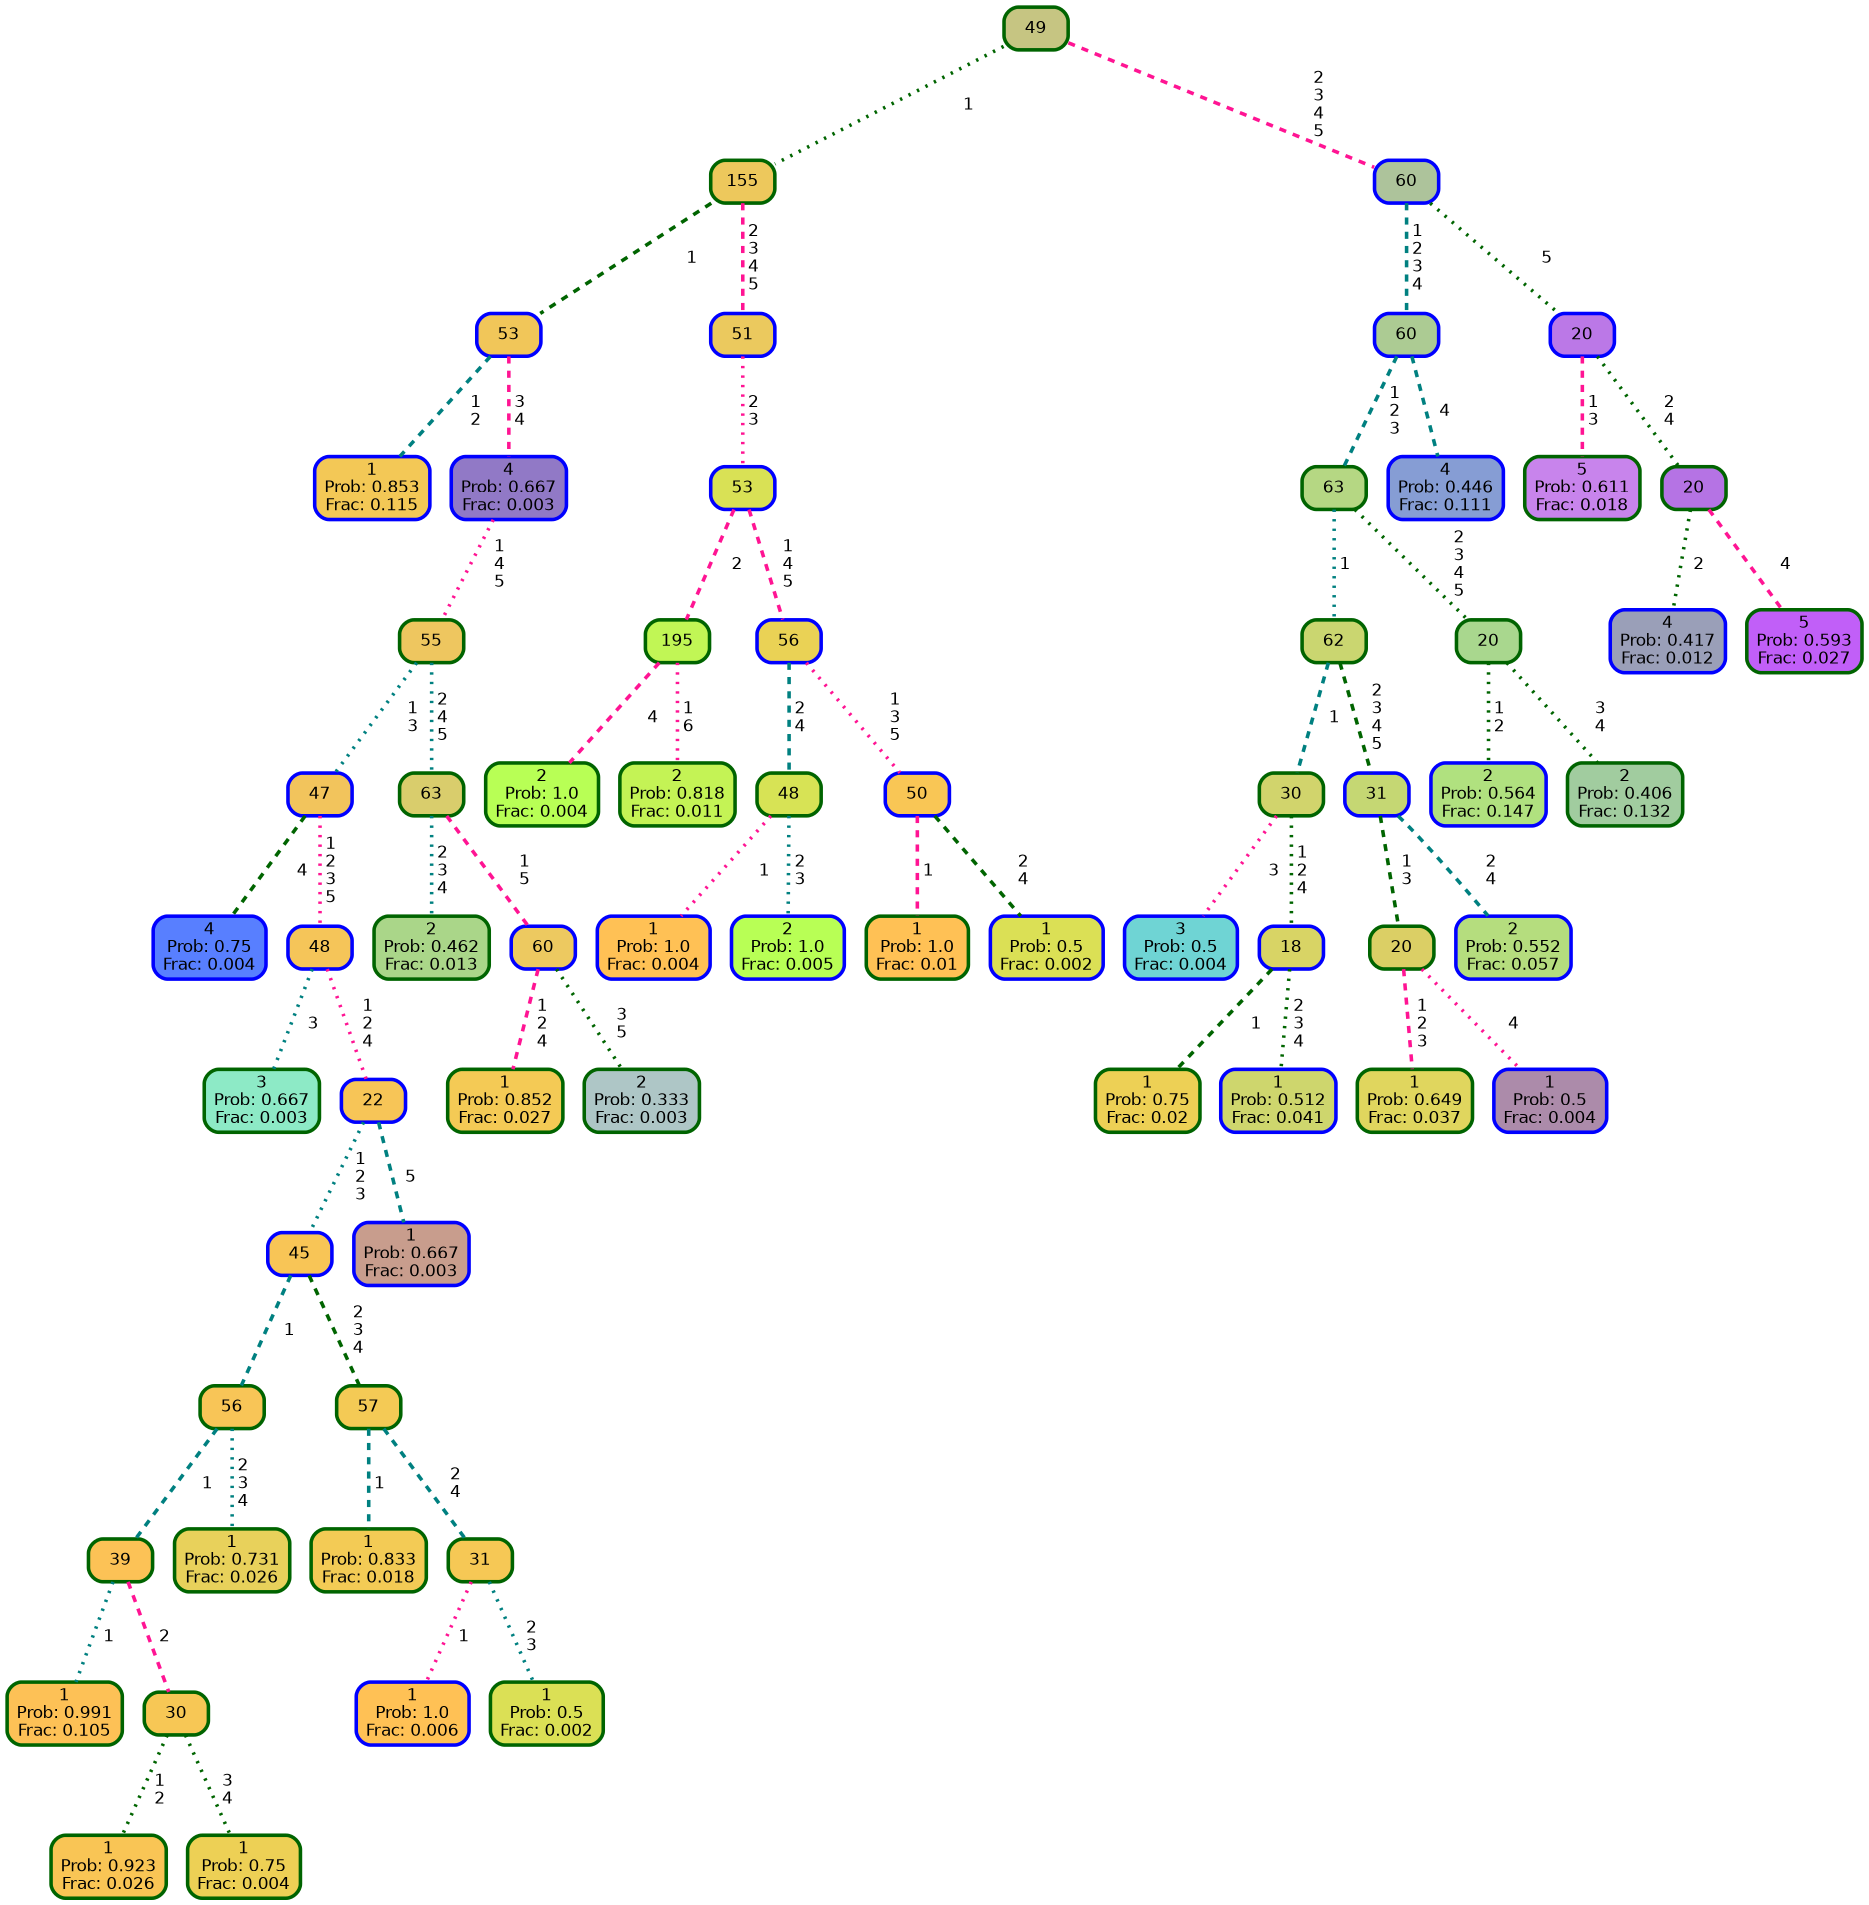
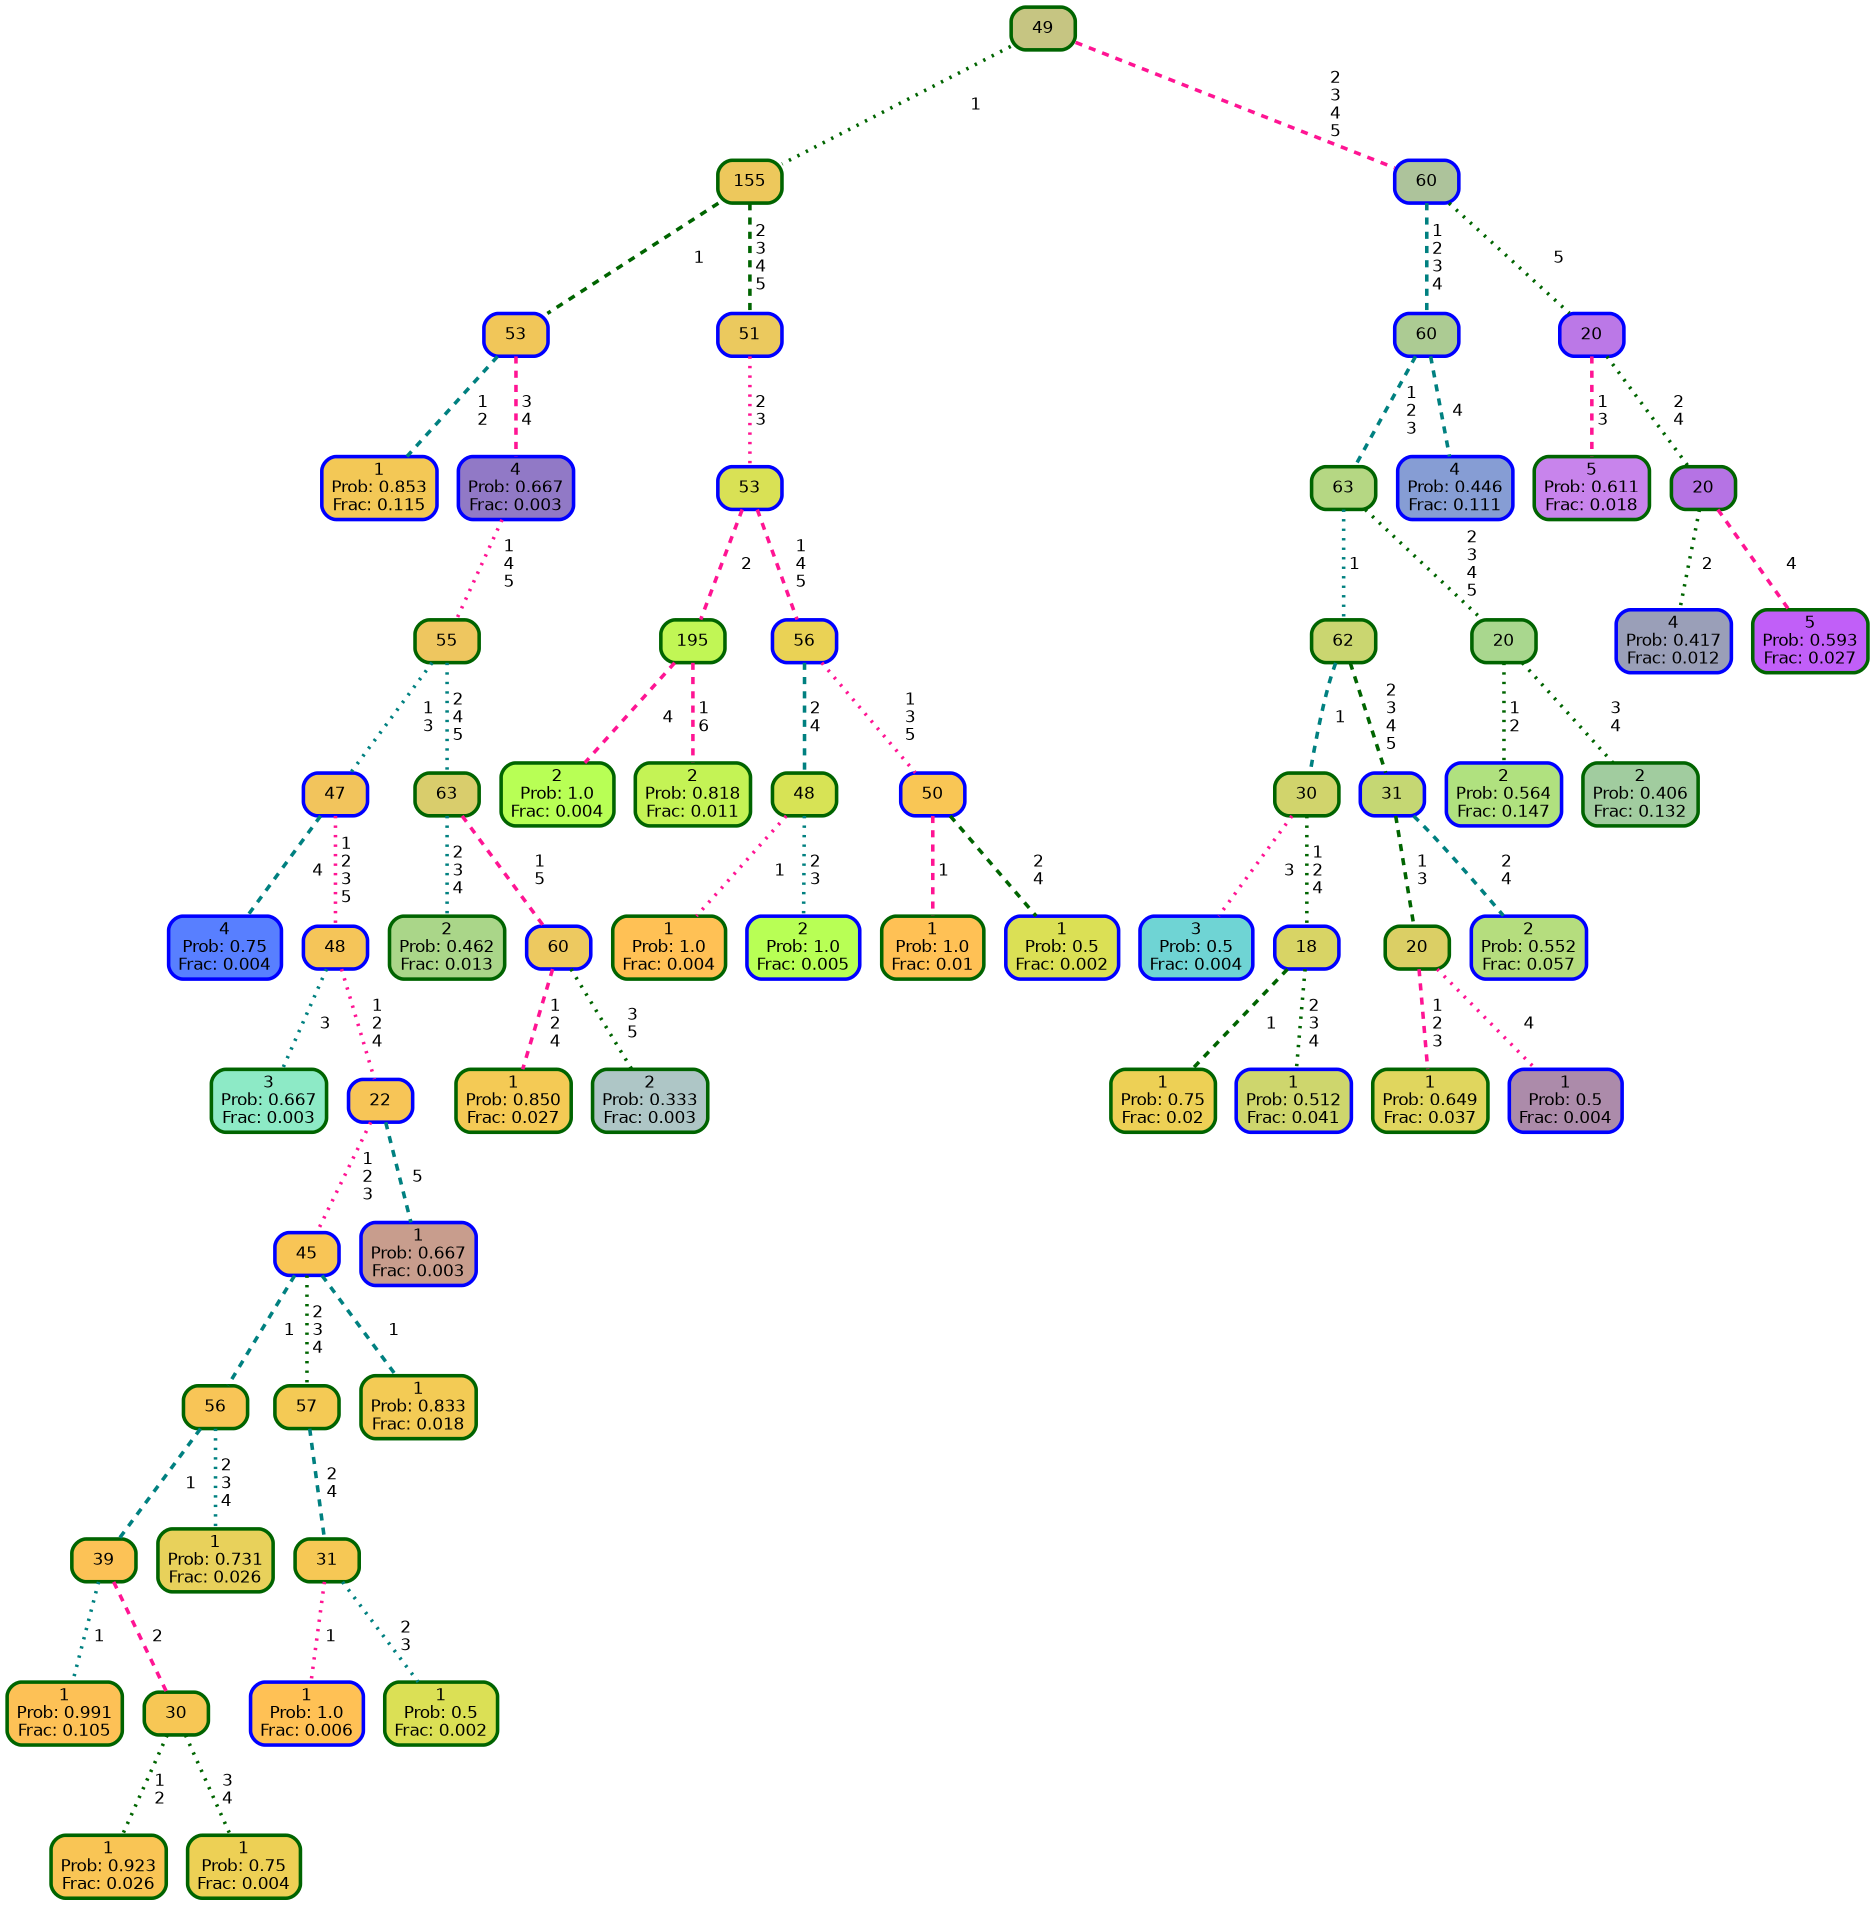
(743, 258) -> (750, 258)
(677, 713) -> (693, 713)
(269, 866) -> (284, 866)
(654, 948) -> (669, 948)
(505, 1101) -> (514, 1101)
(337, 1177) -> (344, 1177)
(334, 1331) -> (307, 1331)
(369, 1479) -> (359, 1326)
